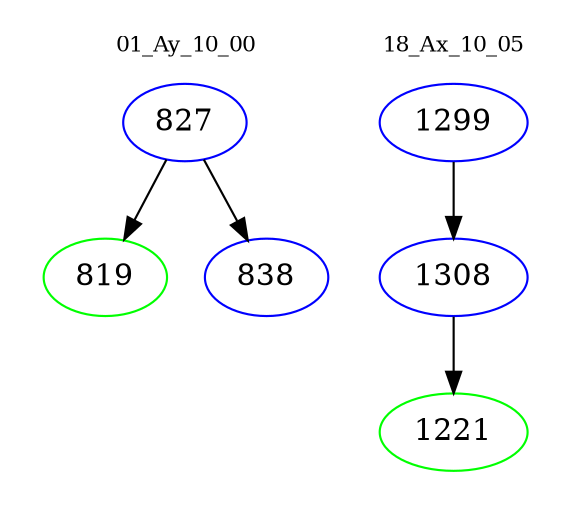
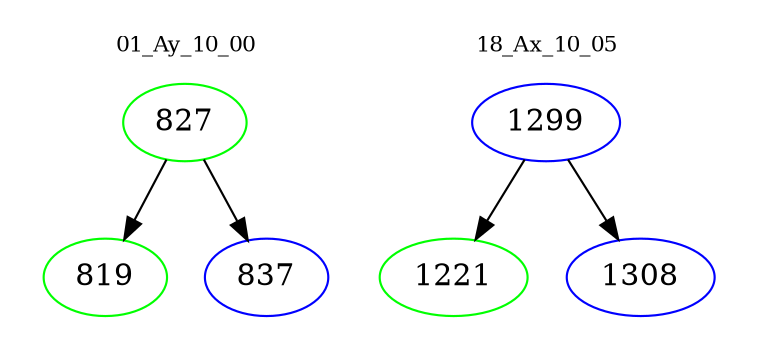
(185, 123) -> (185, 123)
(267, 277) -> (267, 277)
(454, 344) -> (506, 190)
